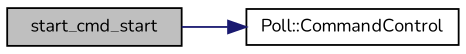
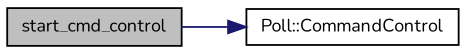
(94, 27) -> (94, 27)
